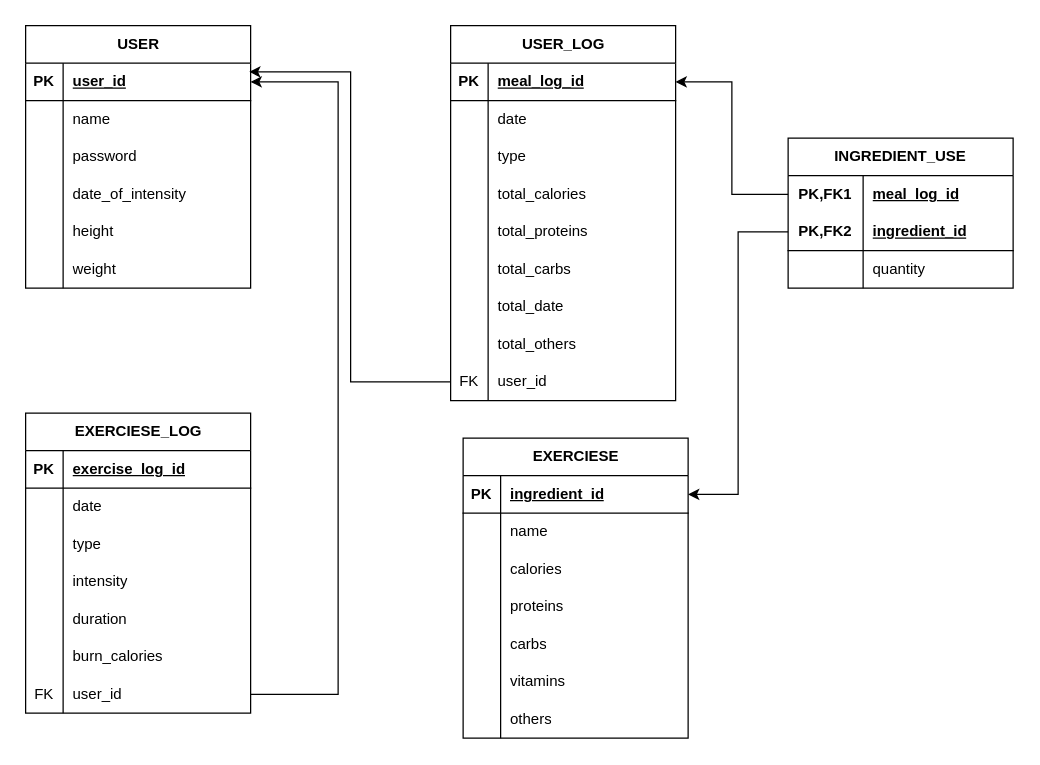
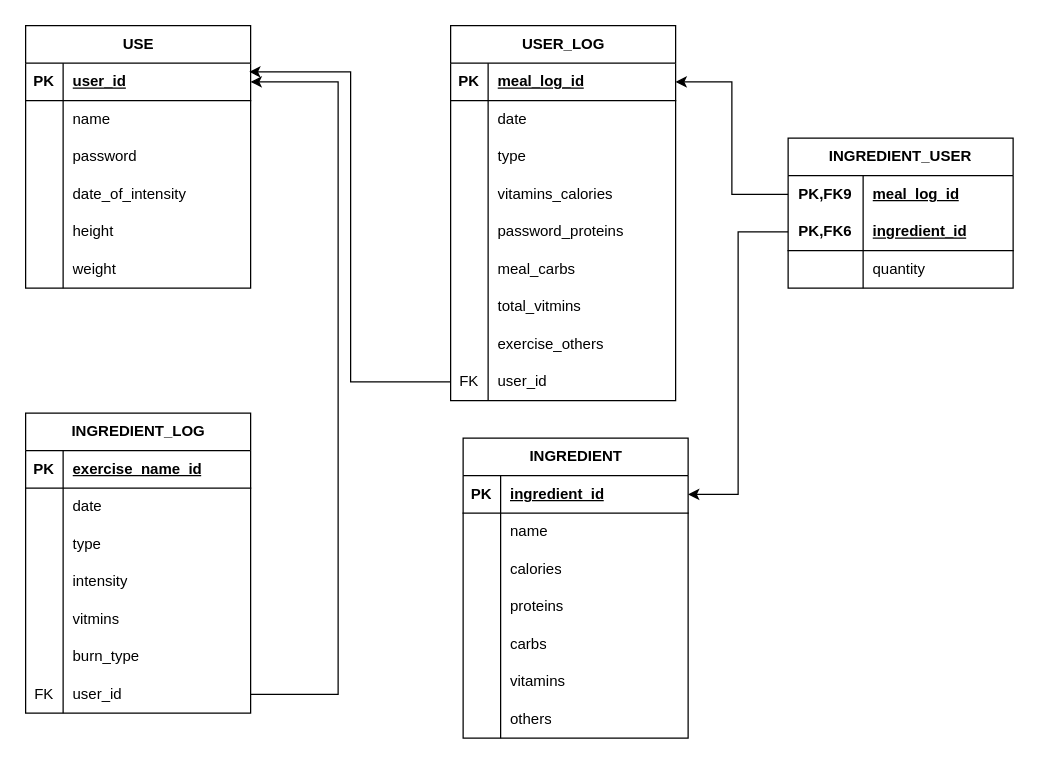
(139, 44) -> (139, 44)
(901, 157) -> (901, 157)
(551, 194) -> (562, 194)
(826, 194) -> (826, 194)
(553, 232) -> (568, 232)
(826, 232) -> (826, 232)
(542, 269) -> (538, 269)
(538, 307) -> (547, 307)
(547, 344) -> (559, 344)
(139, 432) -> (139, 432)
(576, 457) -> (576, 457)
(130, 469) -> (136, 469)
(105, 619) -> (99, 619)
(124, 657) -> (111, 657)
